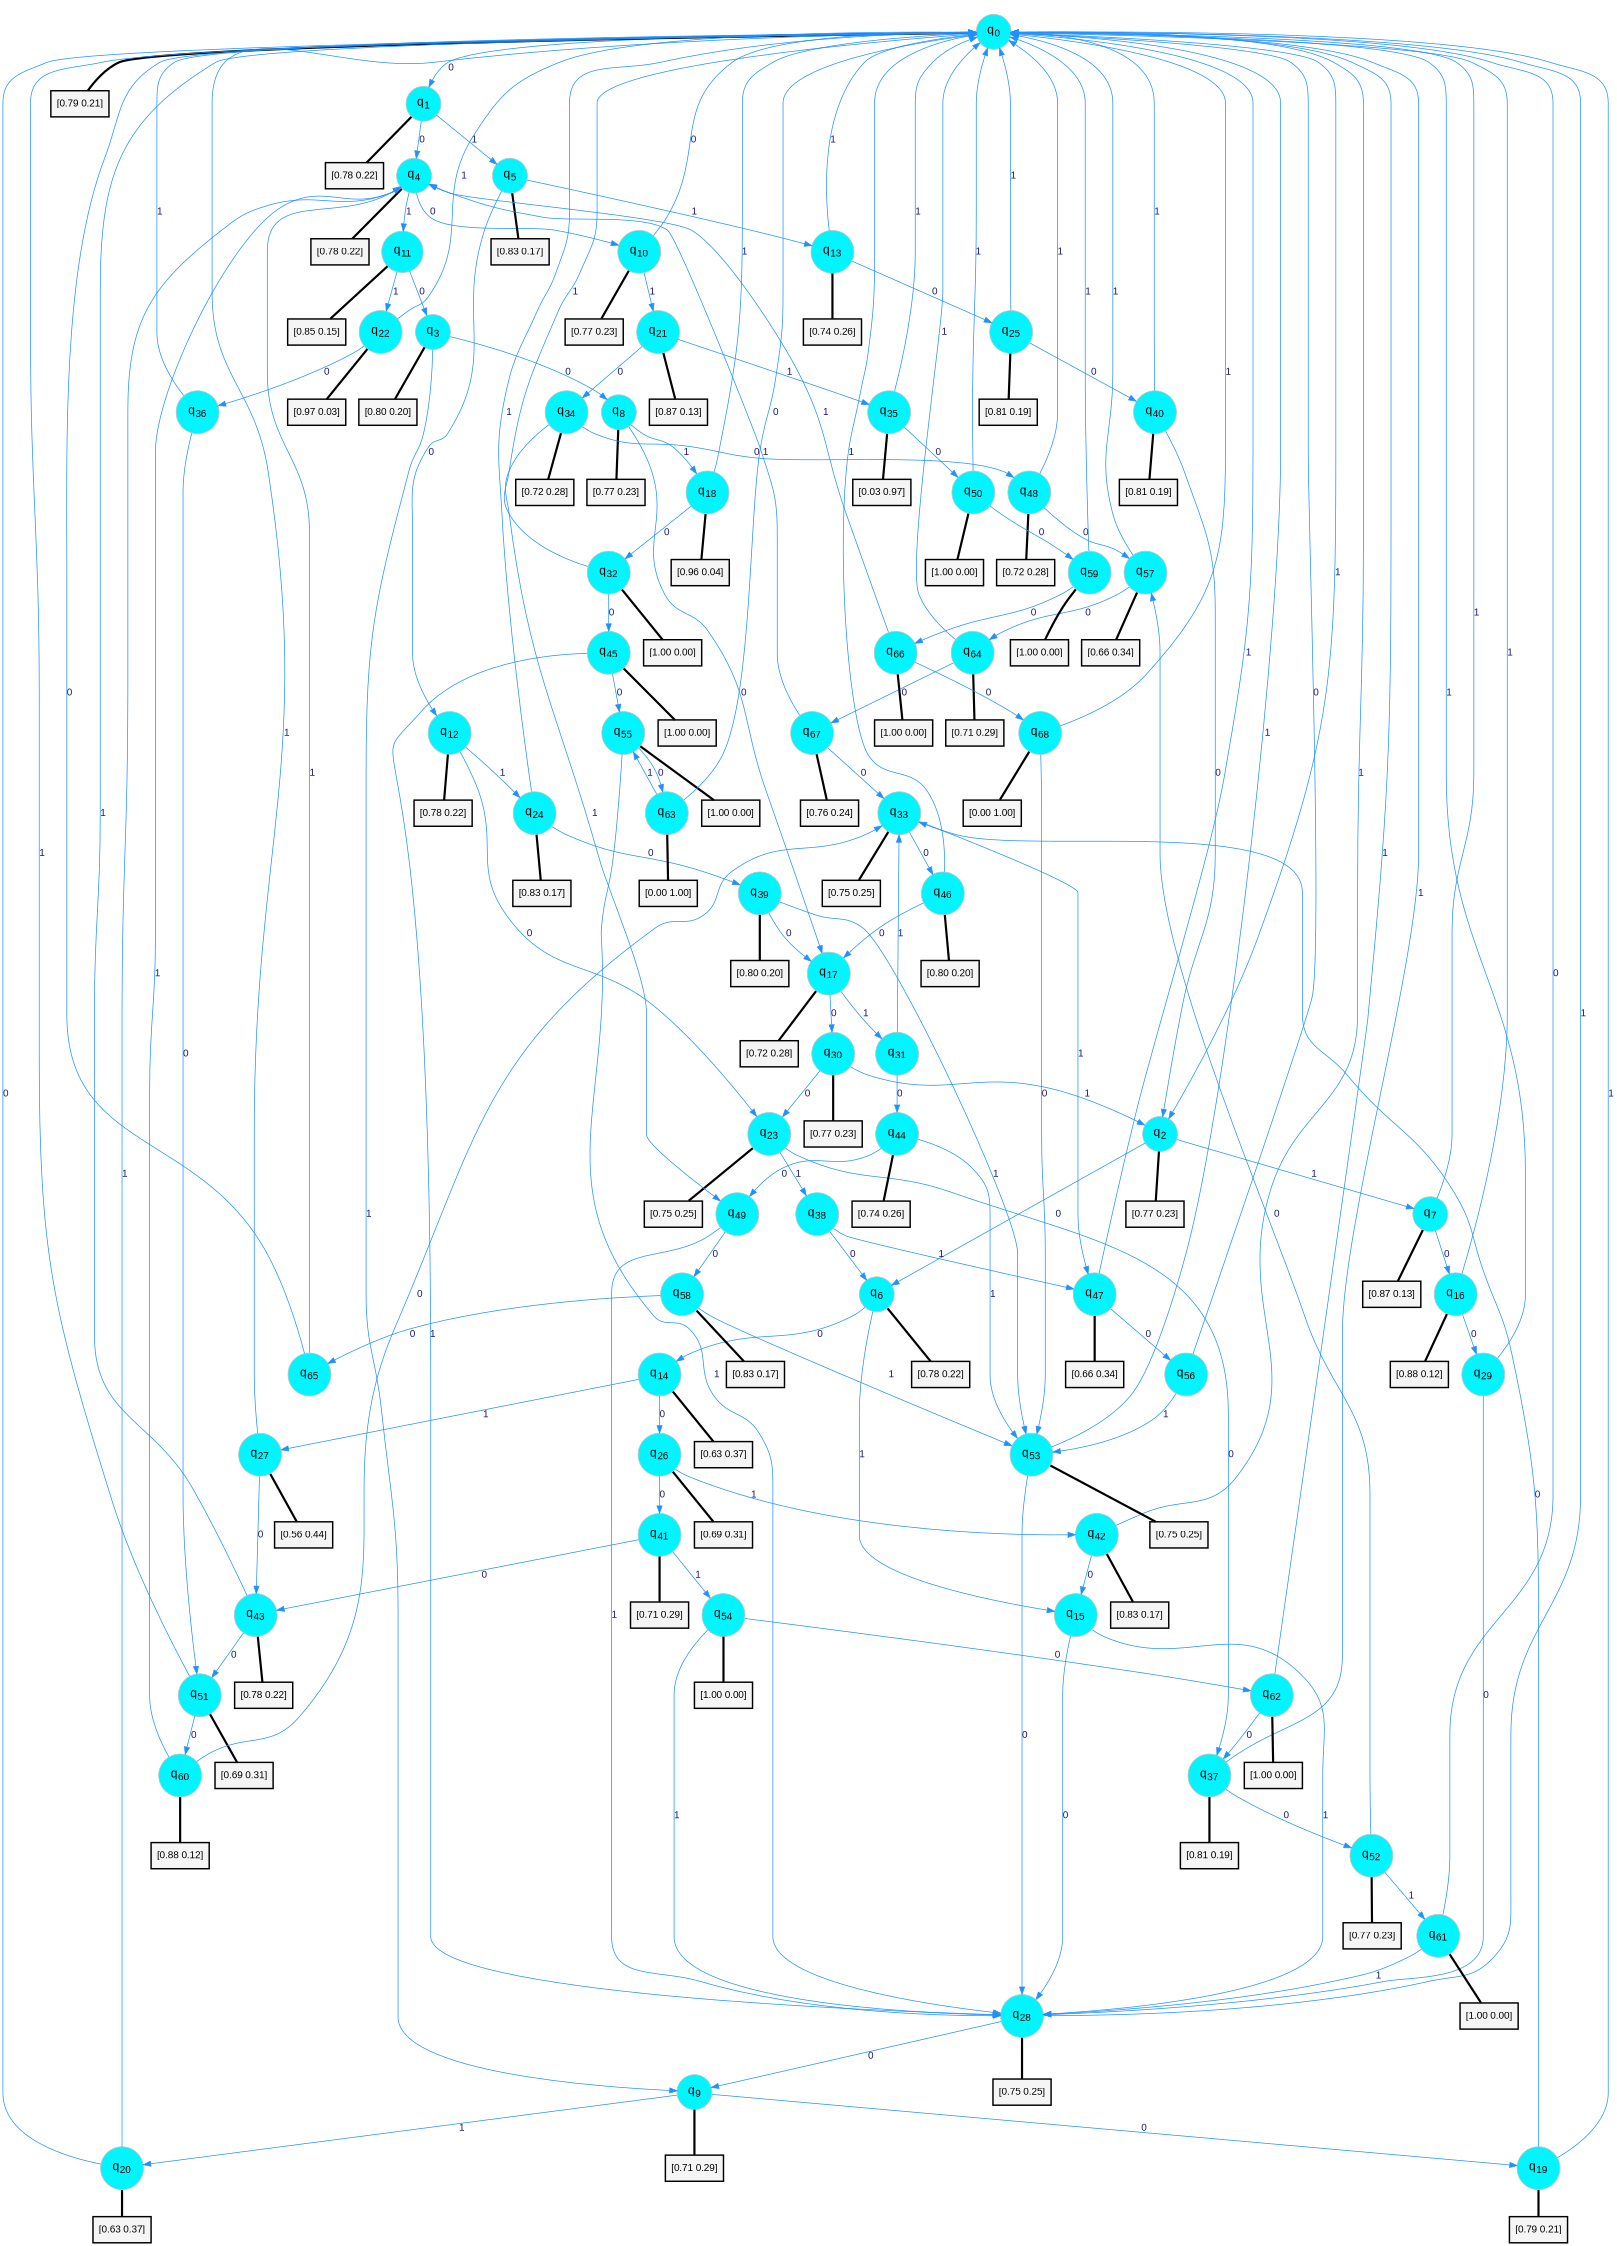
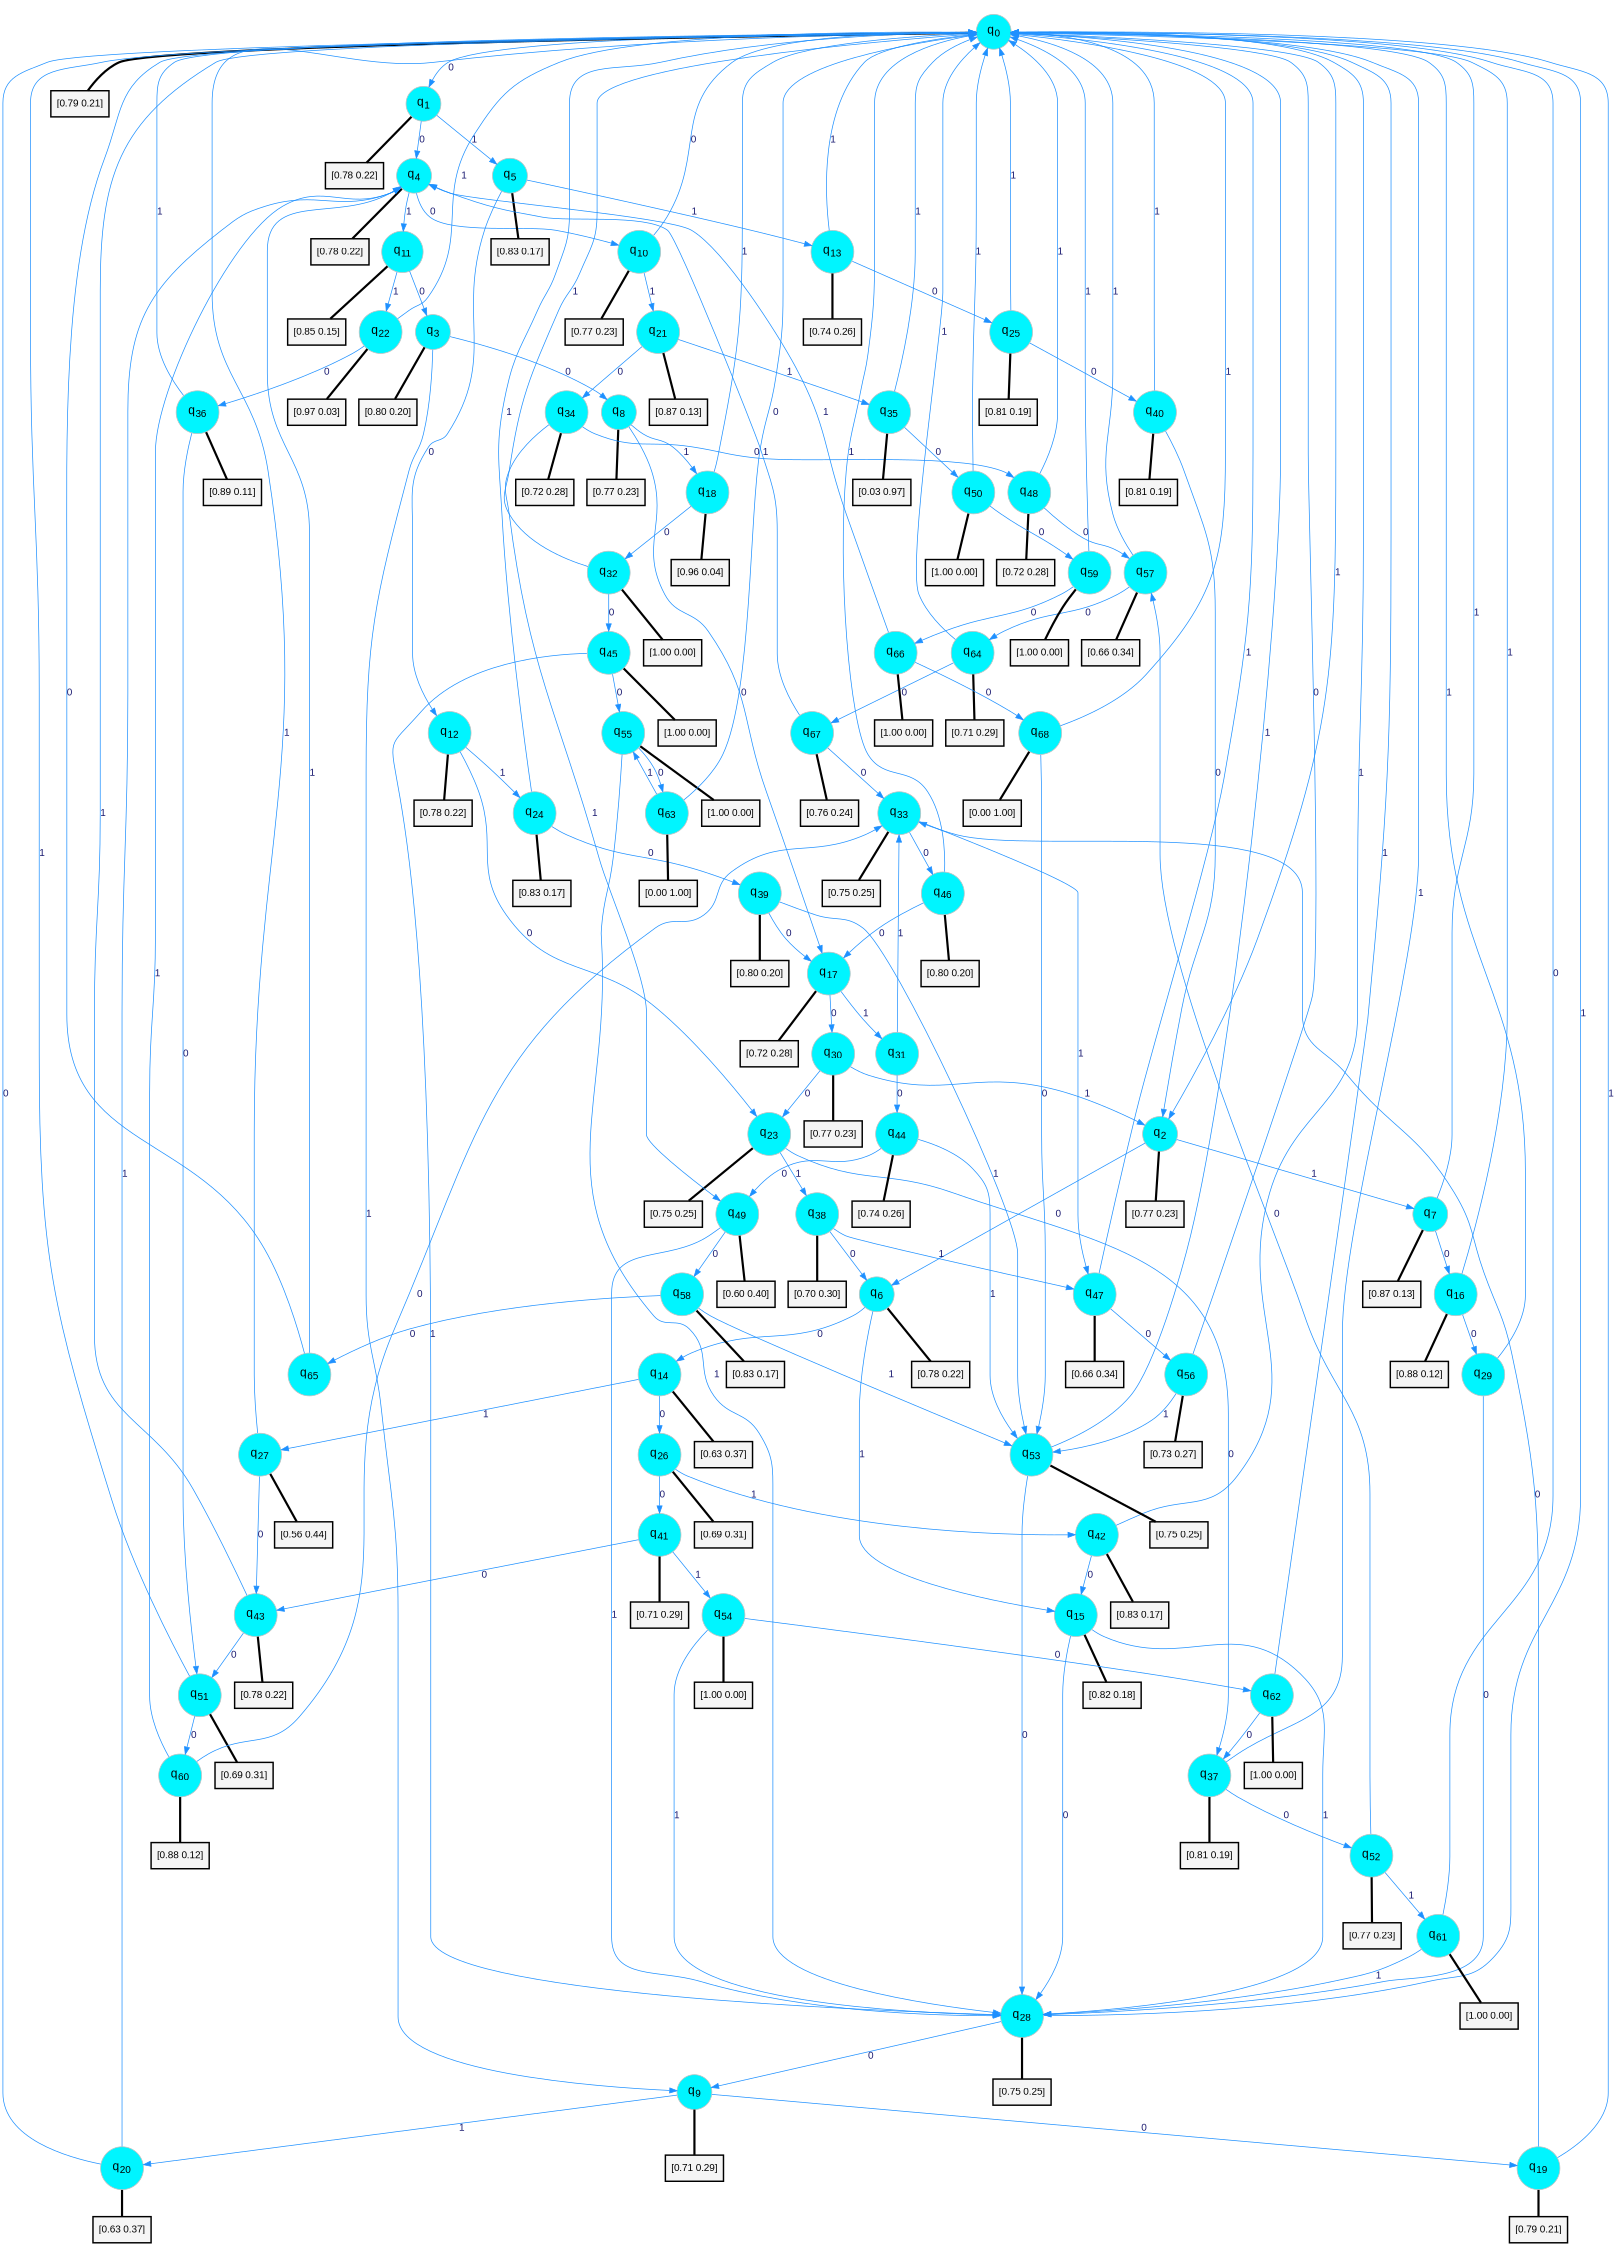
none -> (232, 492)
none -> (746, 1294)
none -> (817, 1294)
none -> (1173, 1455)
none -> (1112, 1695)
